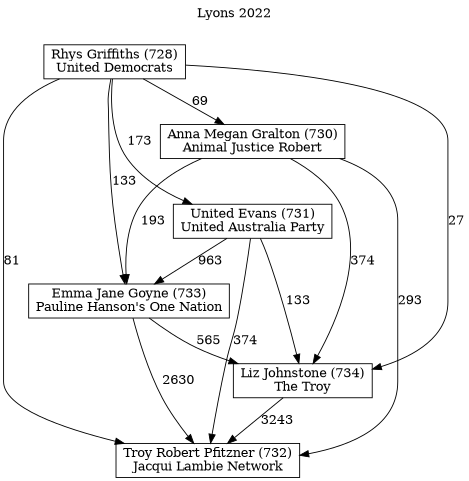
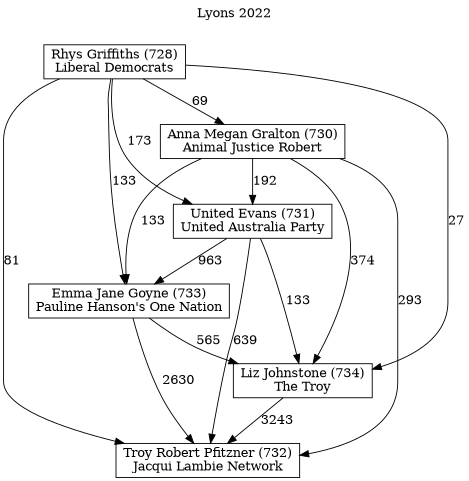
(115, 62) -> (115, 62)
none -> (253, 177)
(153, 221) -> (153, 221)
(245, 341) -> (245, 341)
